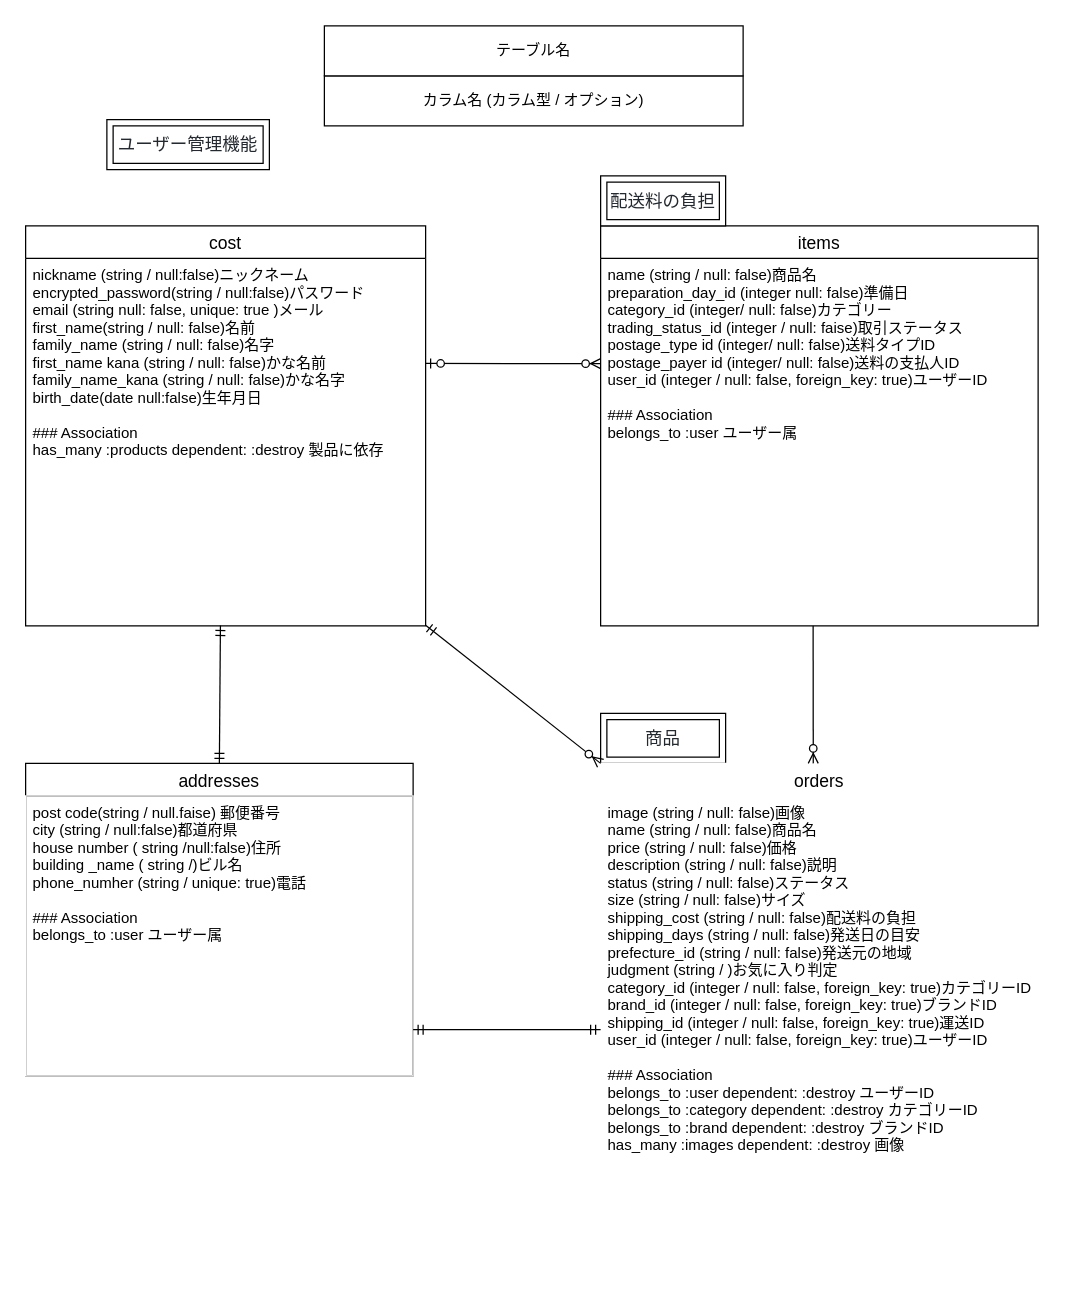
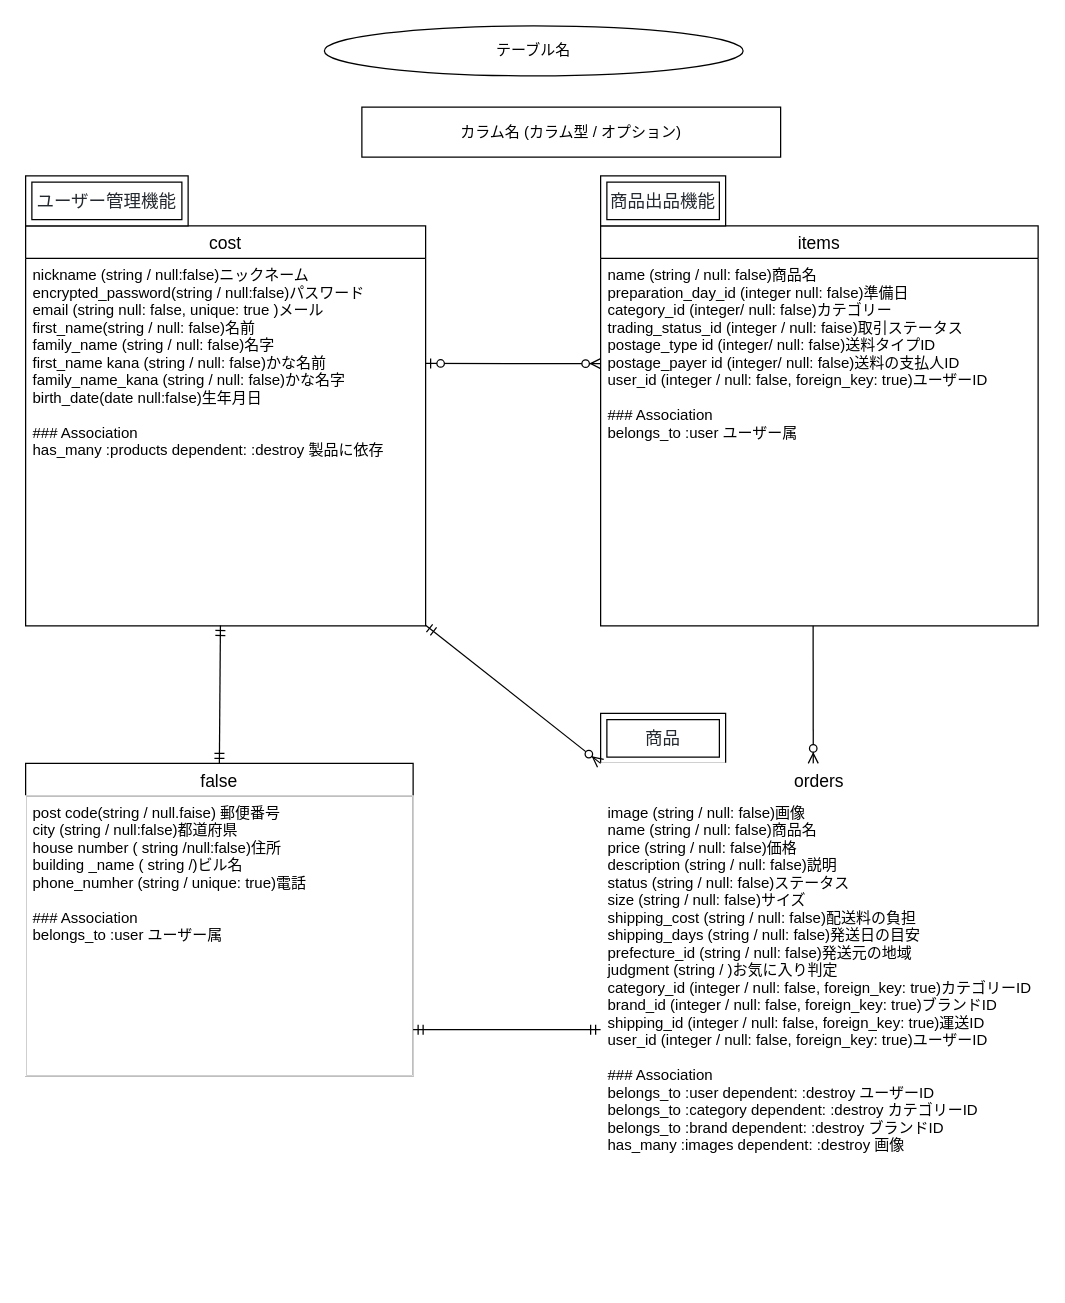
(534, 51) -> (534, 51)
(534, 101) -> (571, 132)
(188, 144) -> (107, 201)
(663, 201) -> (663, 201)
(219, 780) -> (219, 780)
